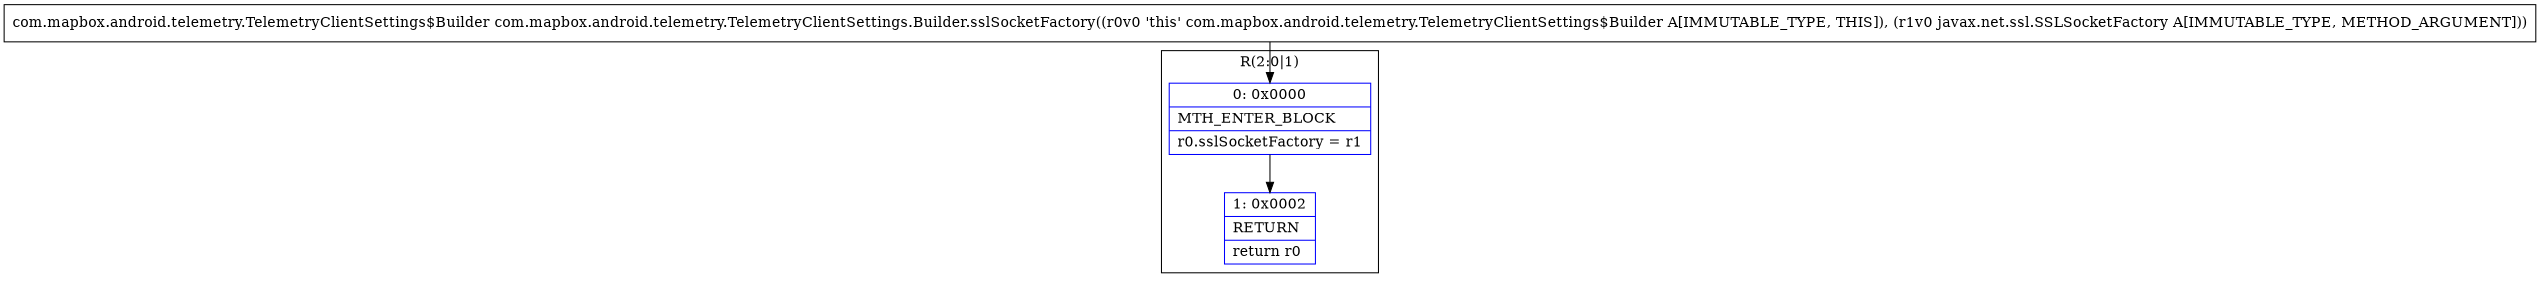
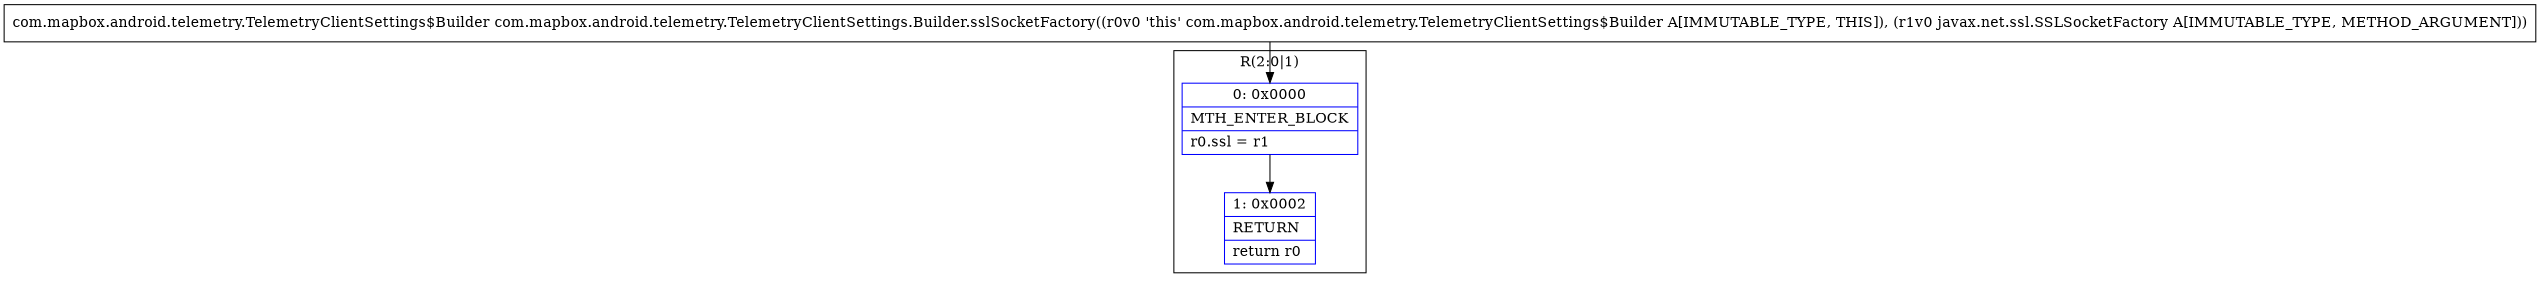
(1270, 142) -> (1230, 142)
